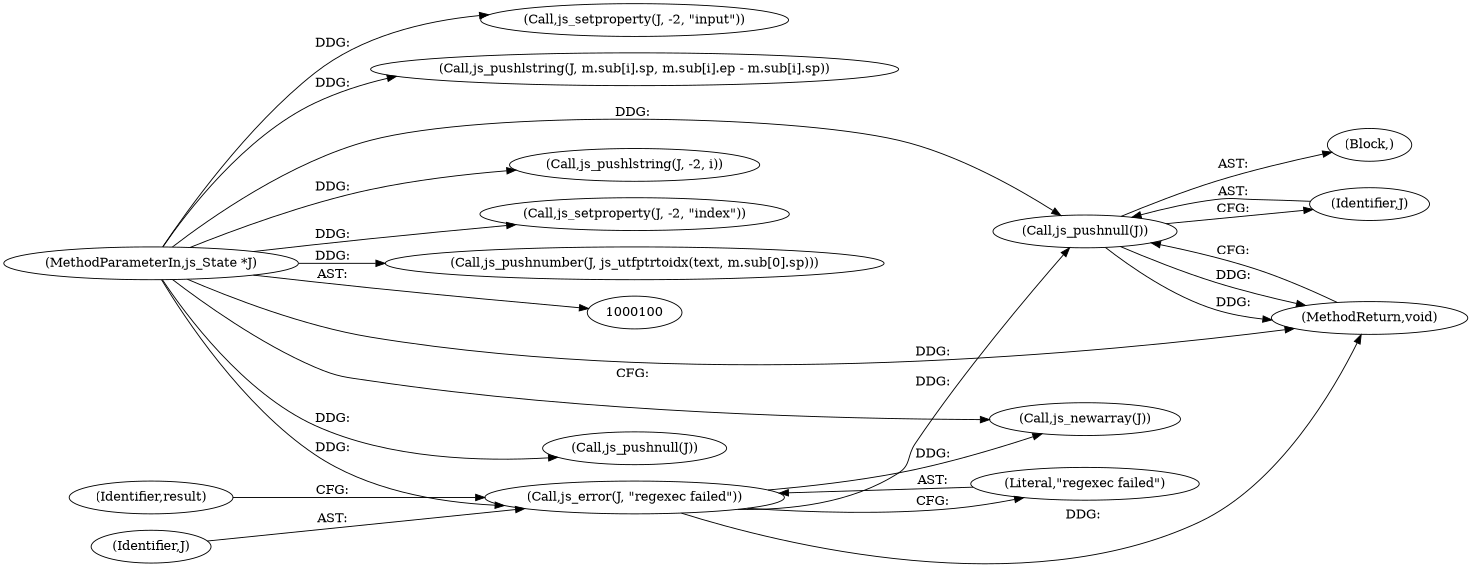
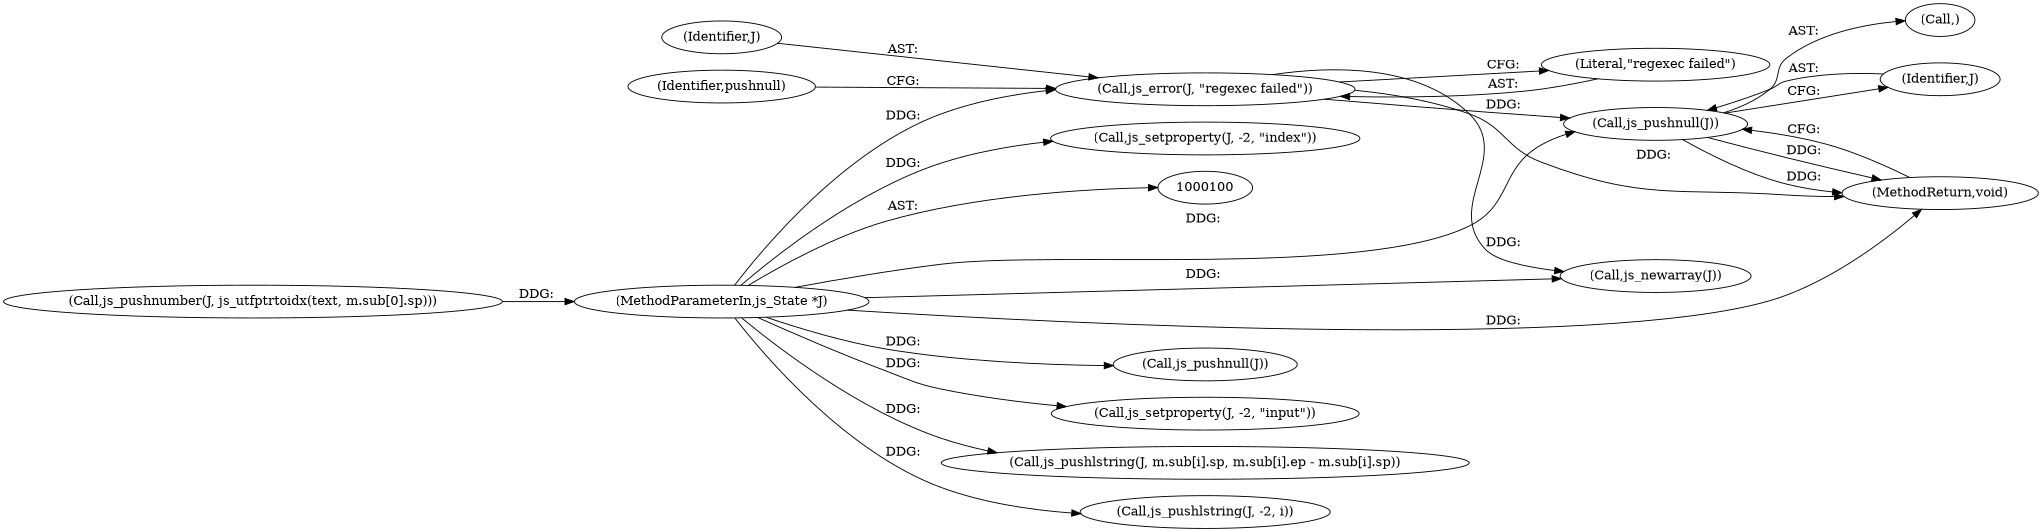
(1370, 145) -> (1940, 20)
(337, 263) -> (534, 302)
(635, 374) -> (1205, 275)
(151, 497) -> (722, 87)
